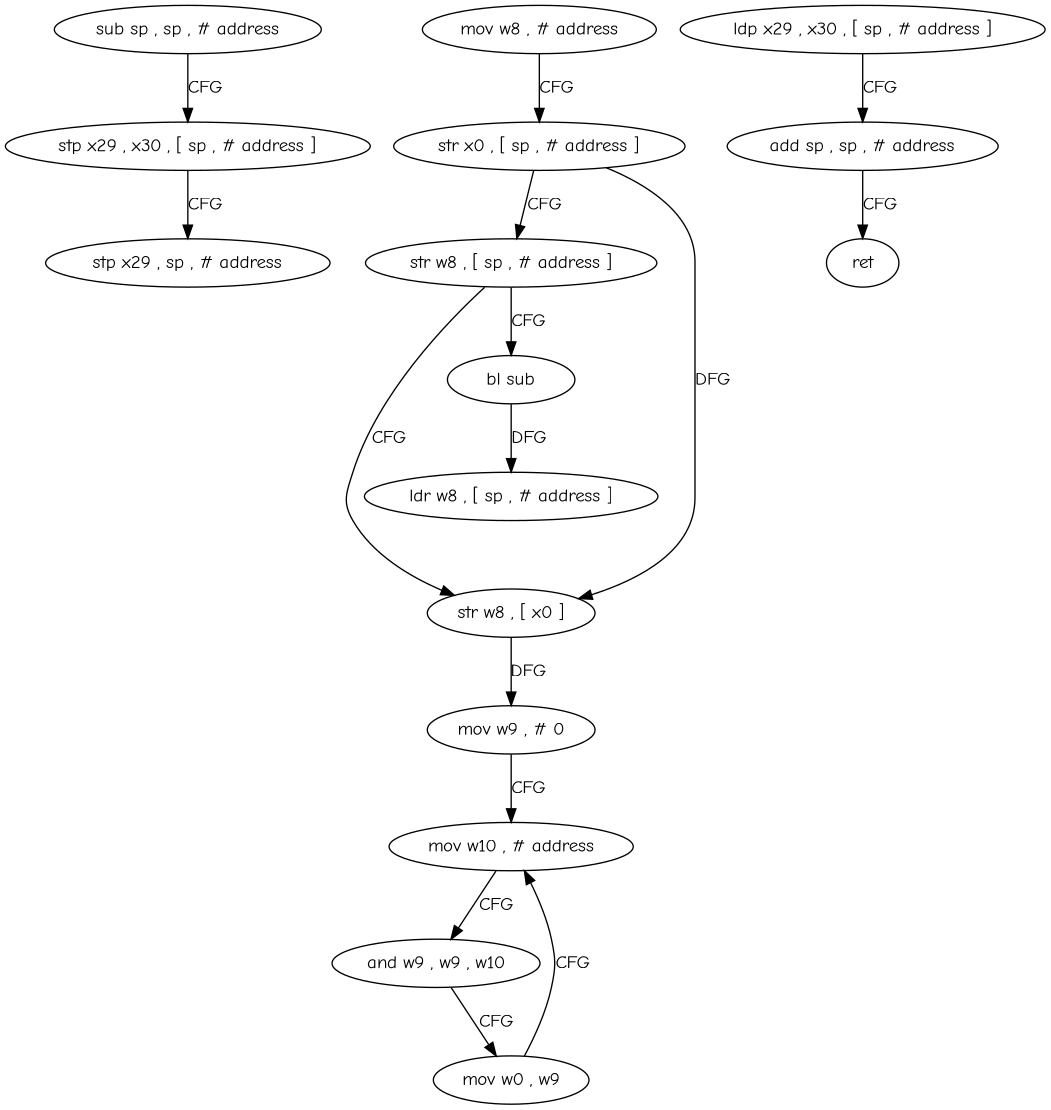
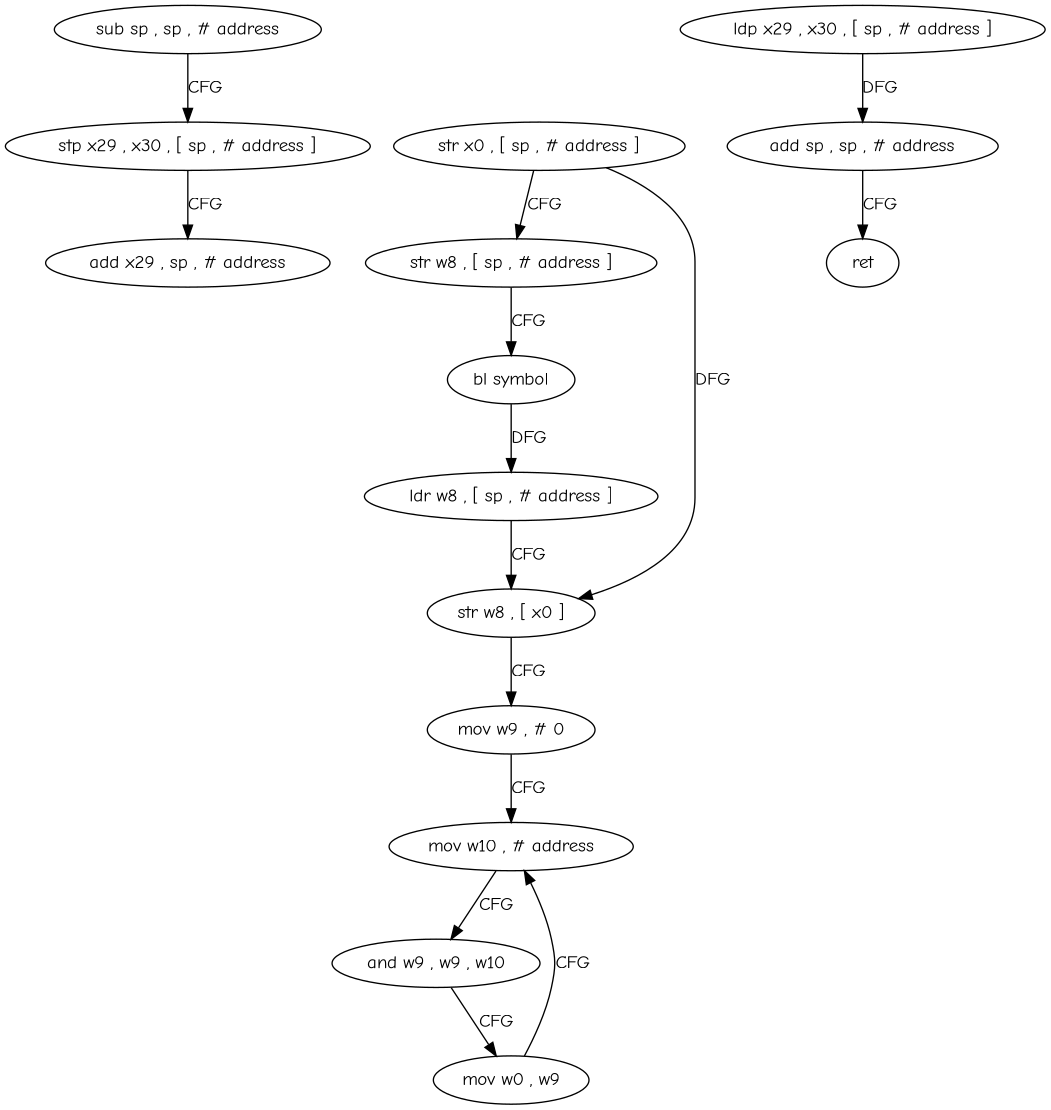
(539, 30) -> none
(880, 88) -> (880, 88)
(188, 263) -> (188, 263)
(511, 380) -> (511, 380)
(364, 442) -> (511, 548)
(529, 672) -> (529, 672)
